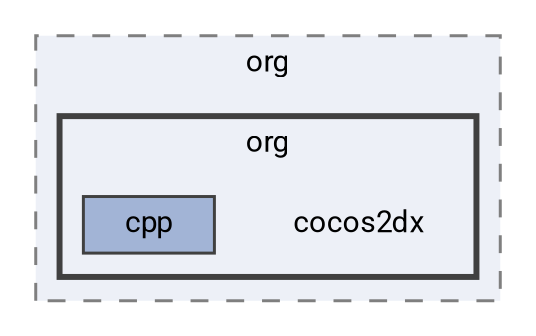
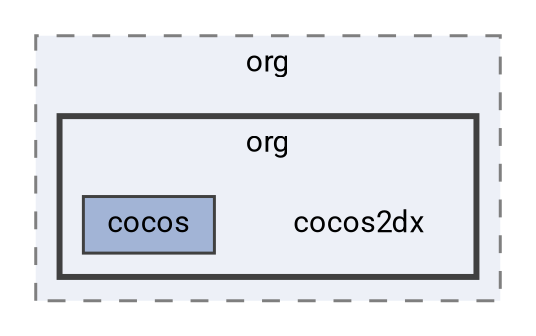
(149, 225) -> (149, 225)
